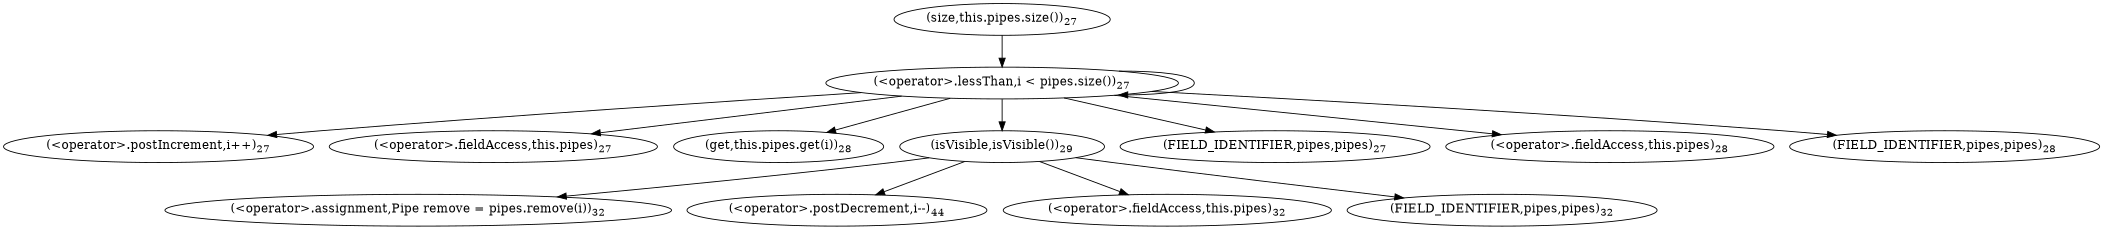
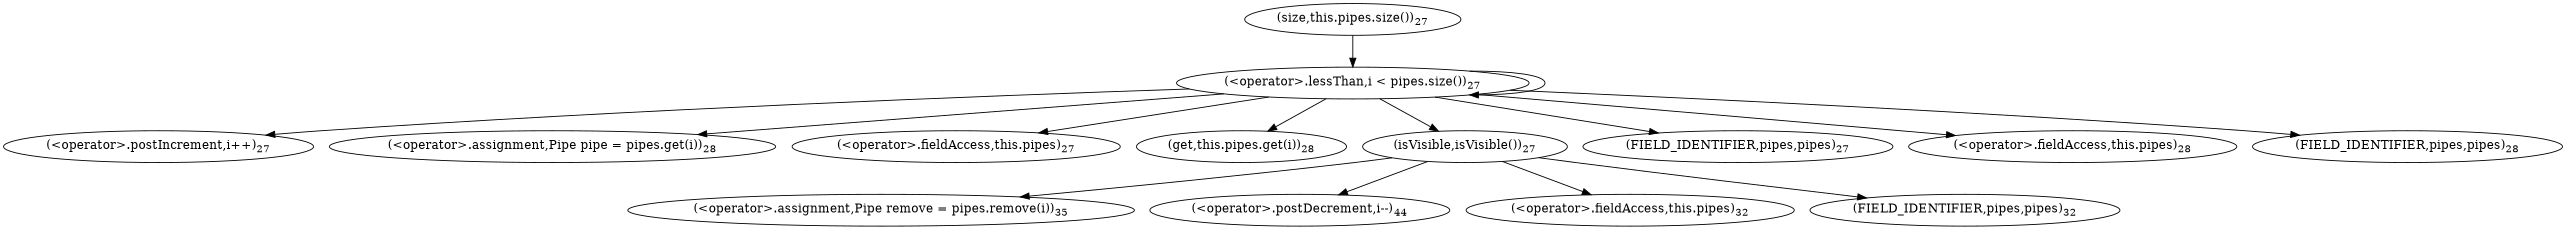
(1067, 145) -> (1529, 145)
none -> (553, 147)
(599, 209) -> (1062, 209)
